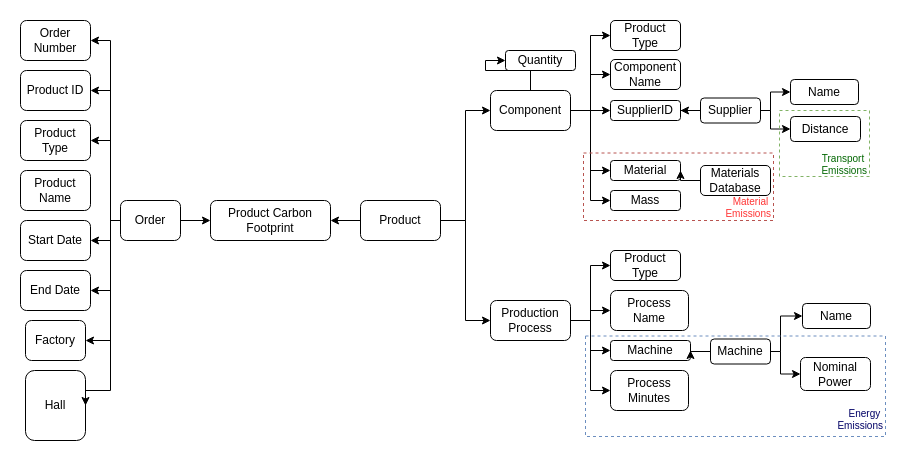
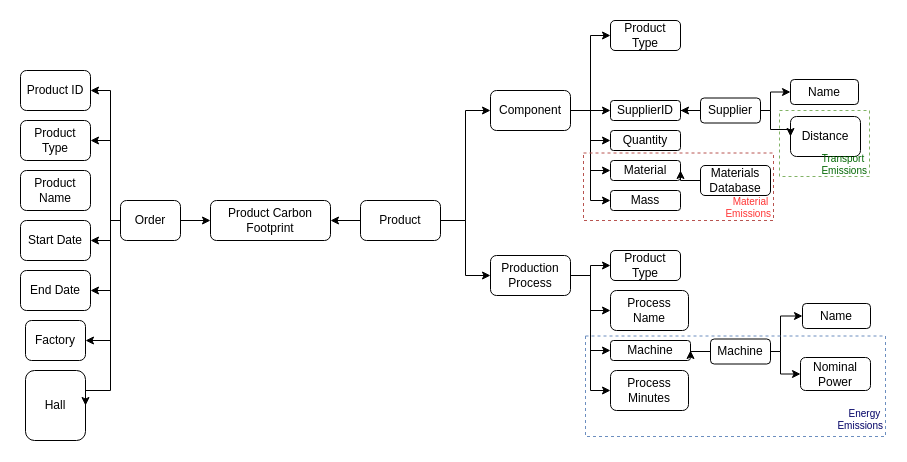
(56, 41) -> none
(111, 59) -> none
(541, 61) -> (646, 141)
(598, 75) -> none
(646, 75) -> none
(826, 129) -> (826, 137)
(531, 321) -> (531, 276)
